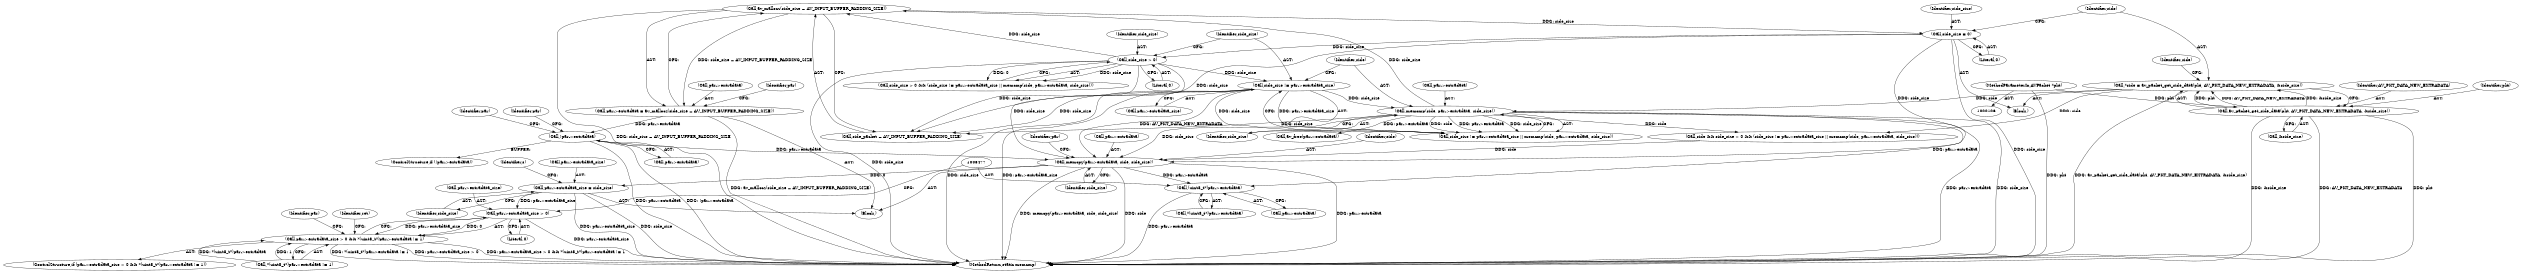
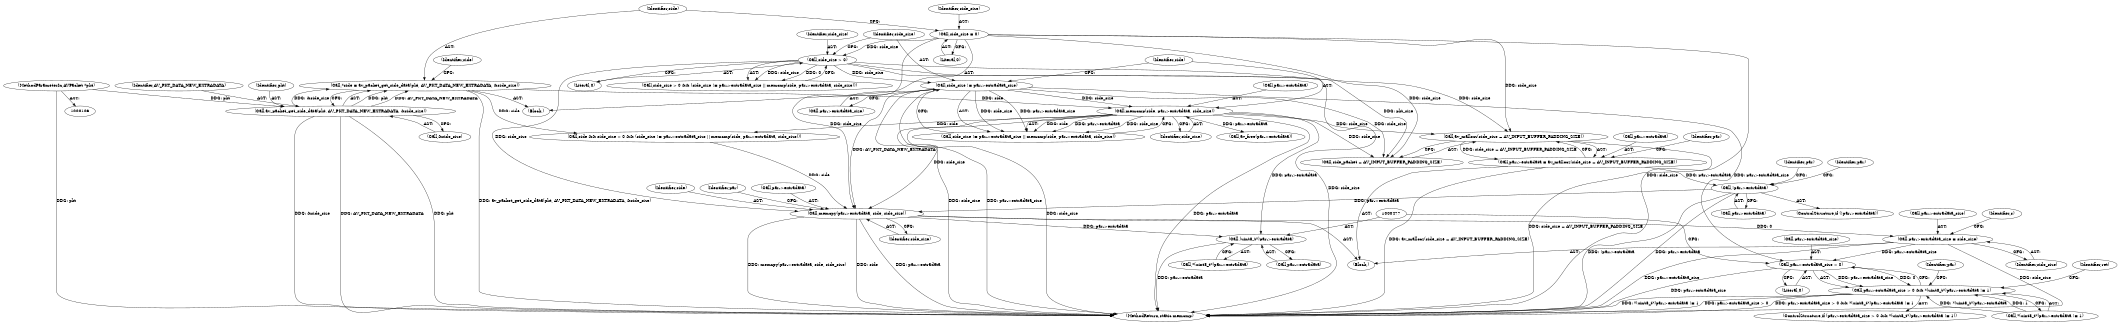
(1413, 21) -> (1348, 41)
(1015, 98) -> (1398, 111)
none -> (1482, 106)
(521, 150) -> (1802, 201)
(977, 163) -> (1391, 214)
